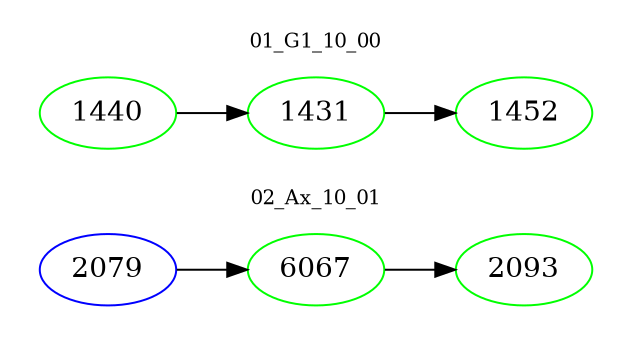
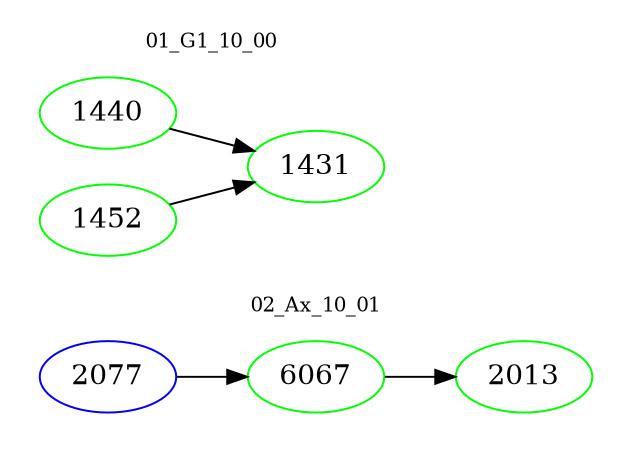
(410, 113) -> (202, 196)
(108, 270) -> (108, 377)
(524, 270) -> (524, 377)
